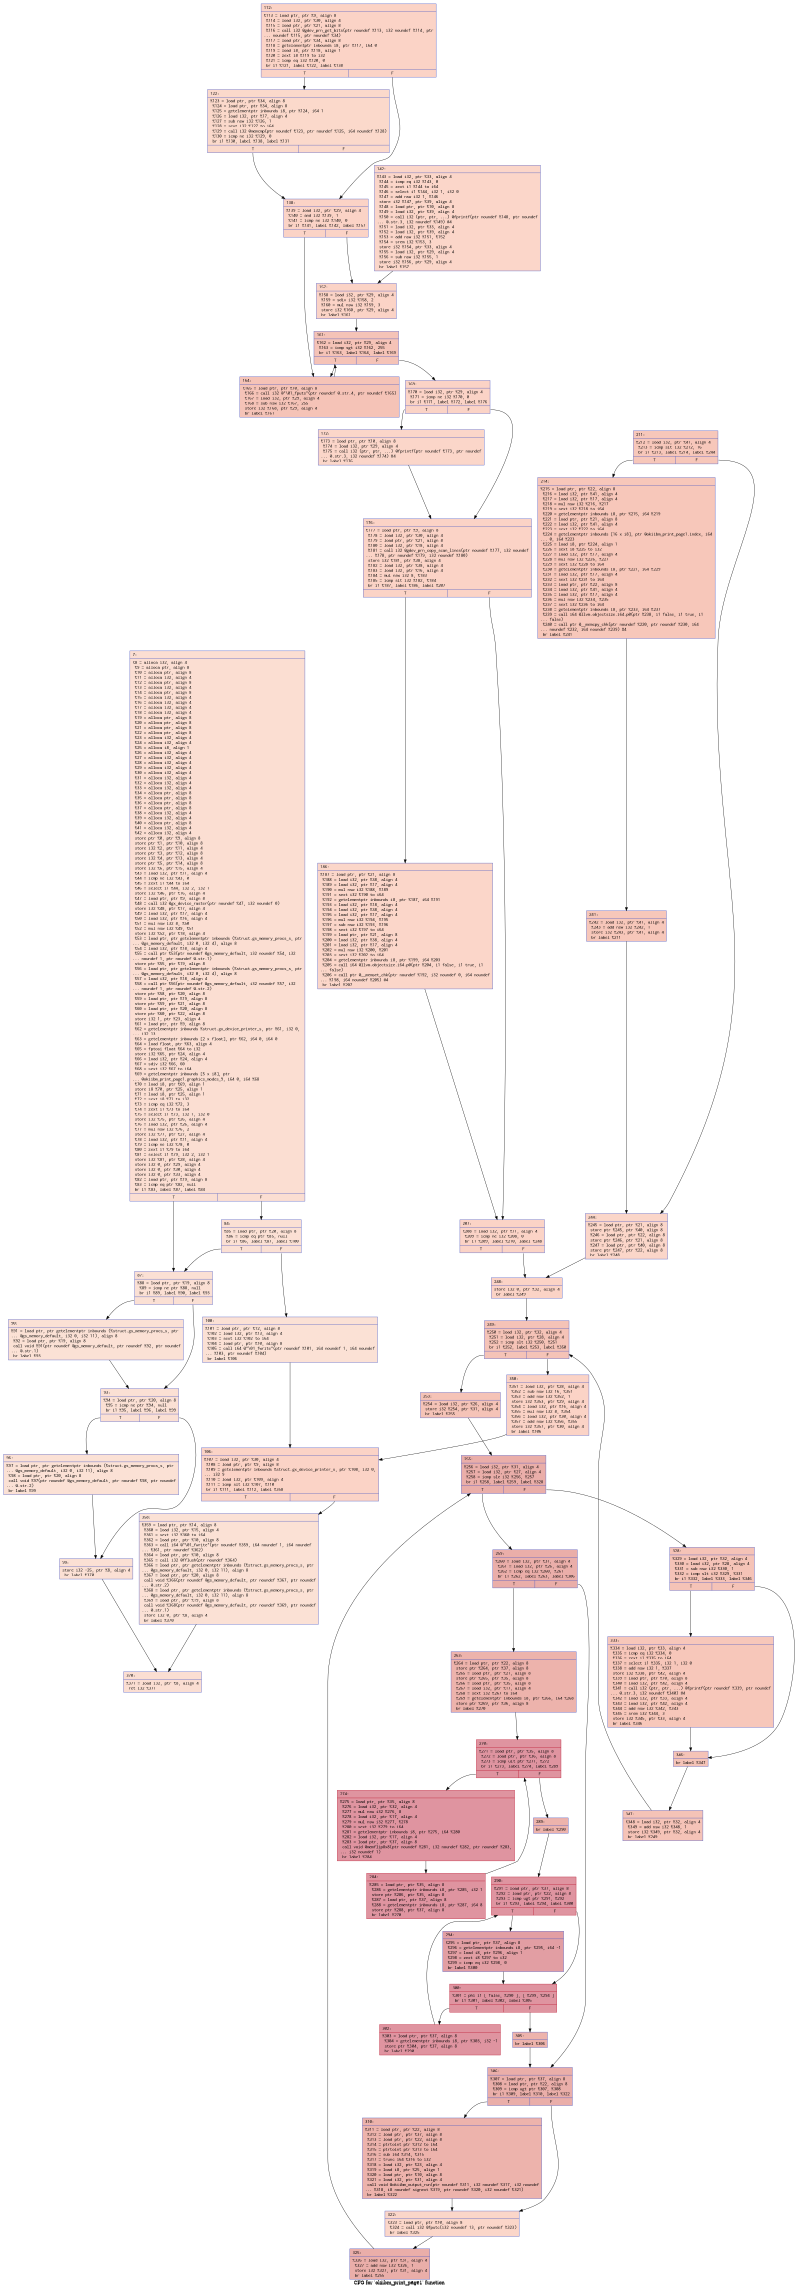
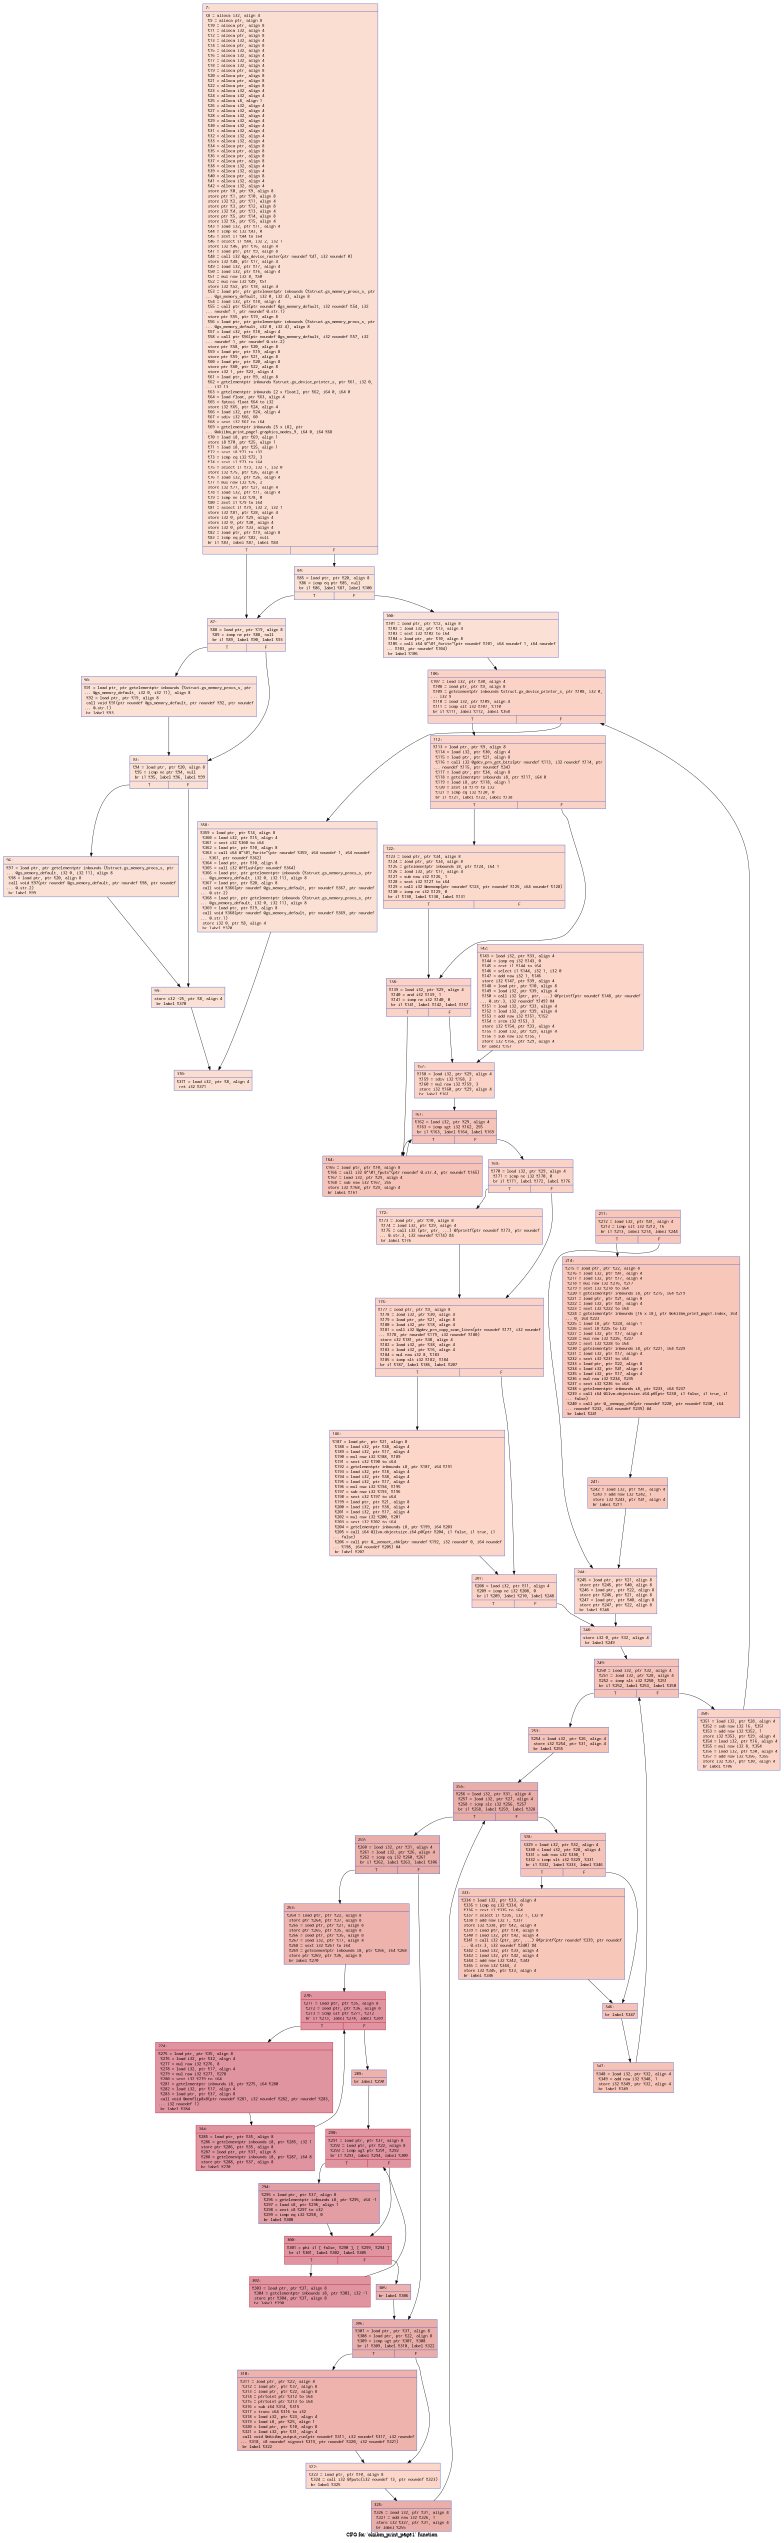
none -> (472, 728)
